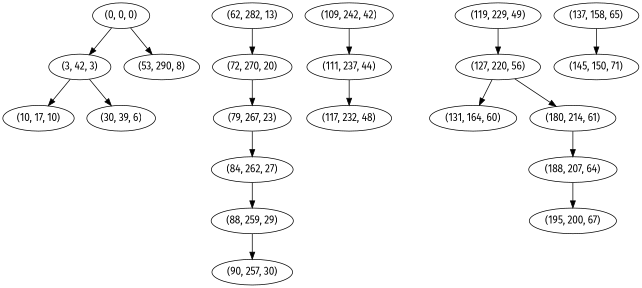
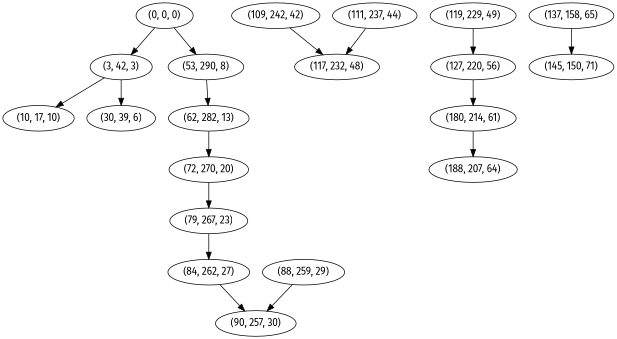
(349, 38) -> (304, 39)
none -> (207, 89)
(473, 118) -> none
(252, 192) -> (230, 295)
(573, 221) -> none
